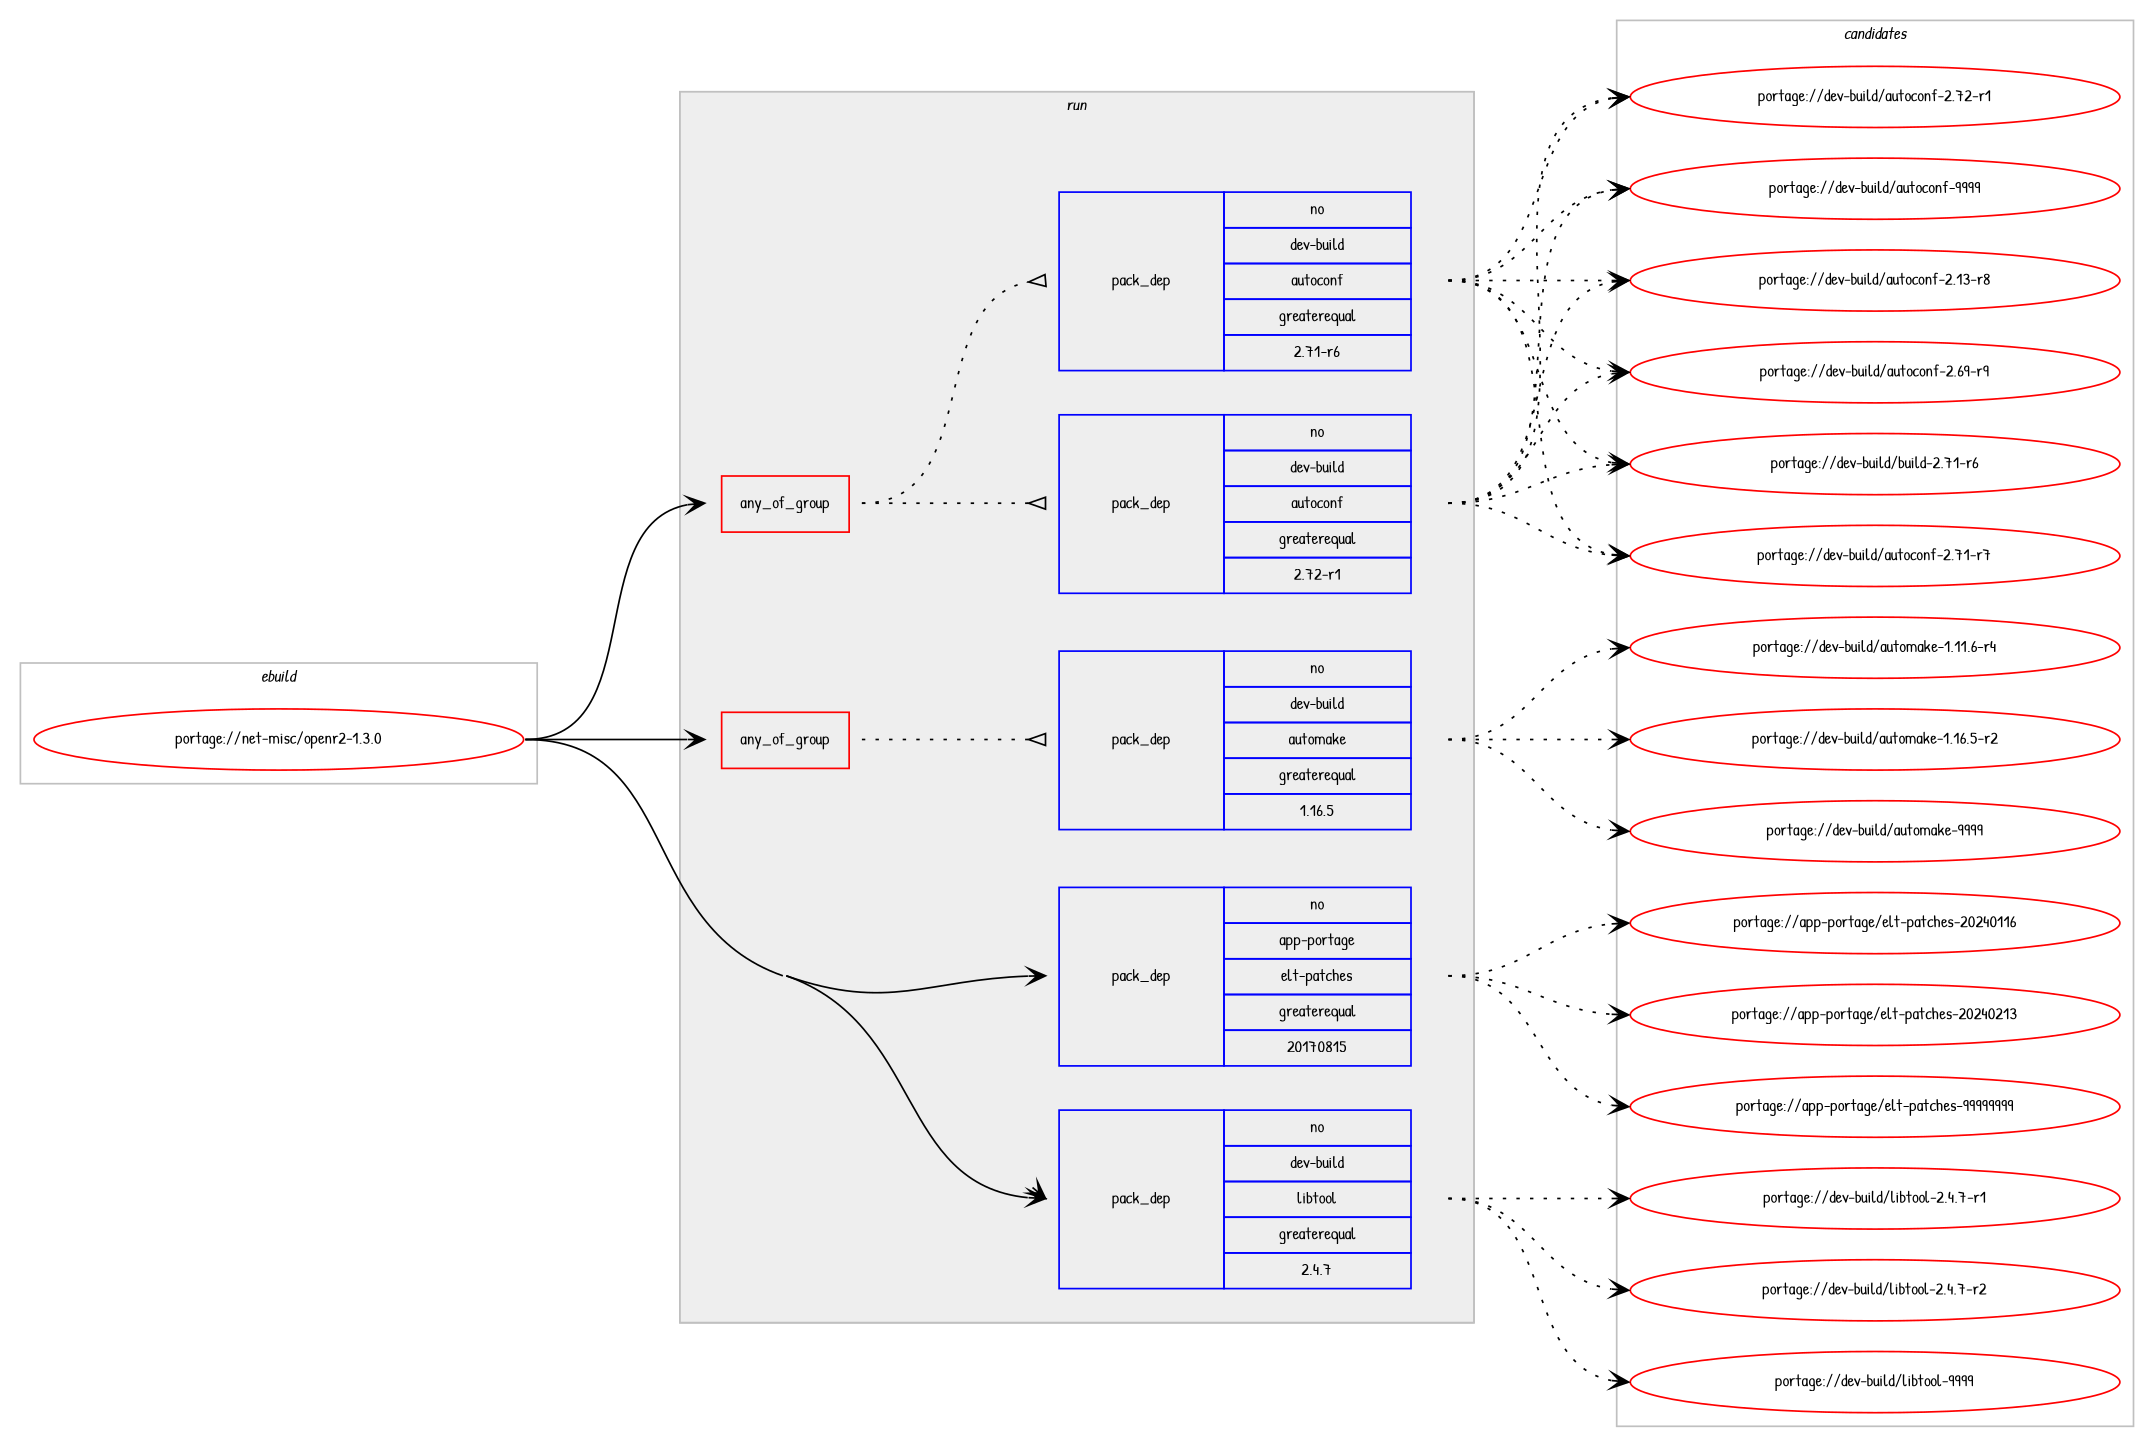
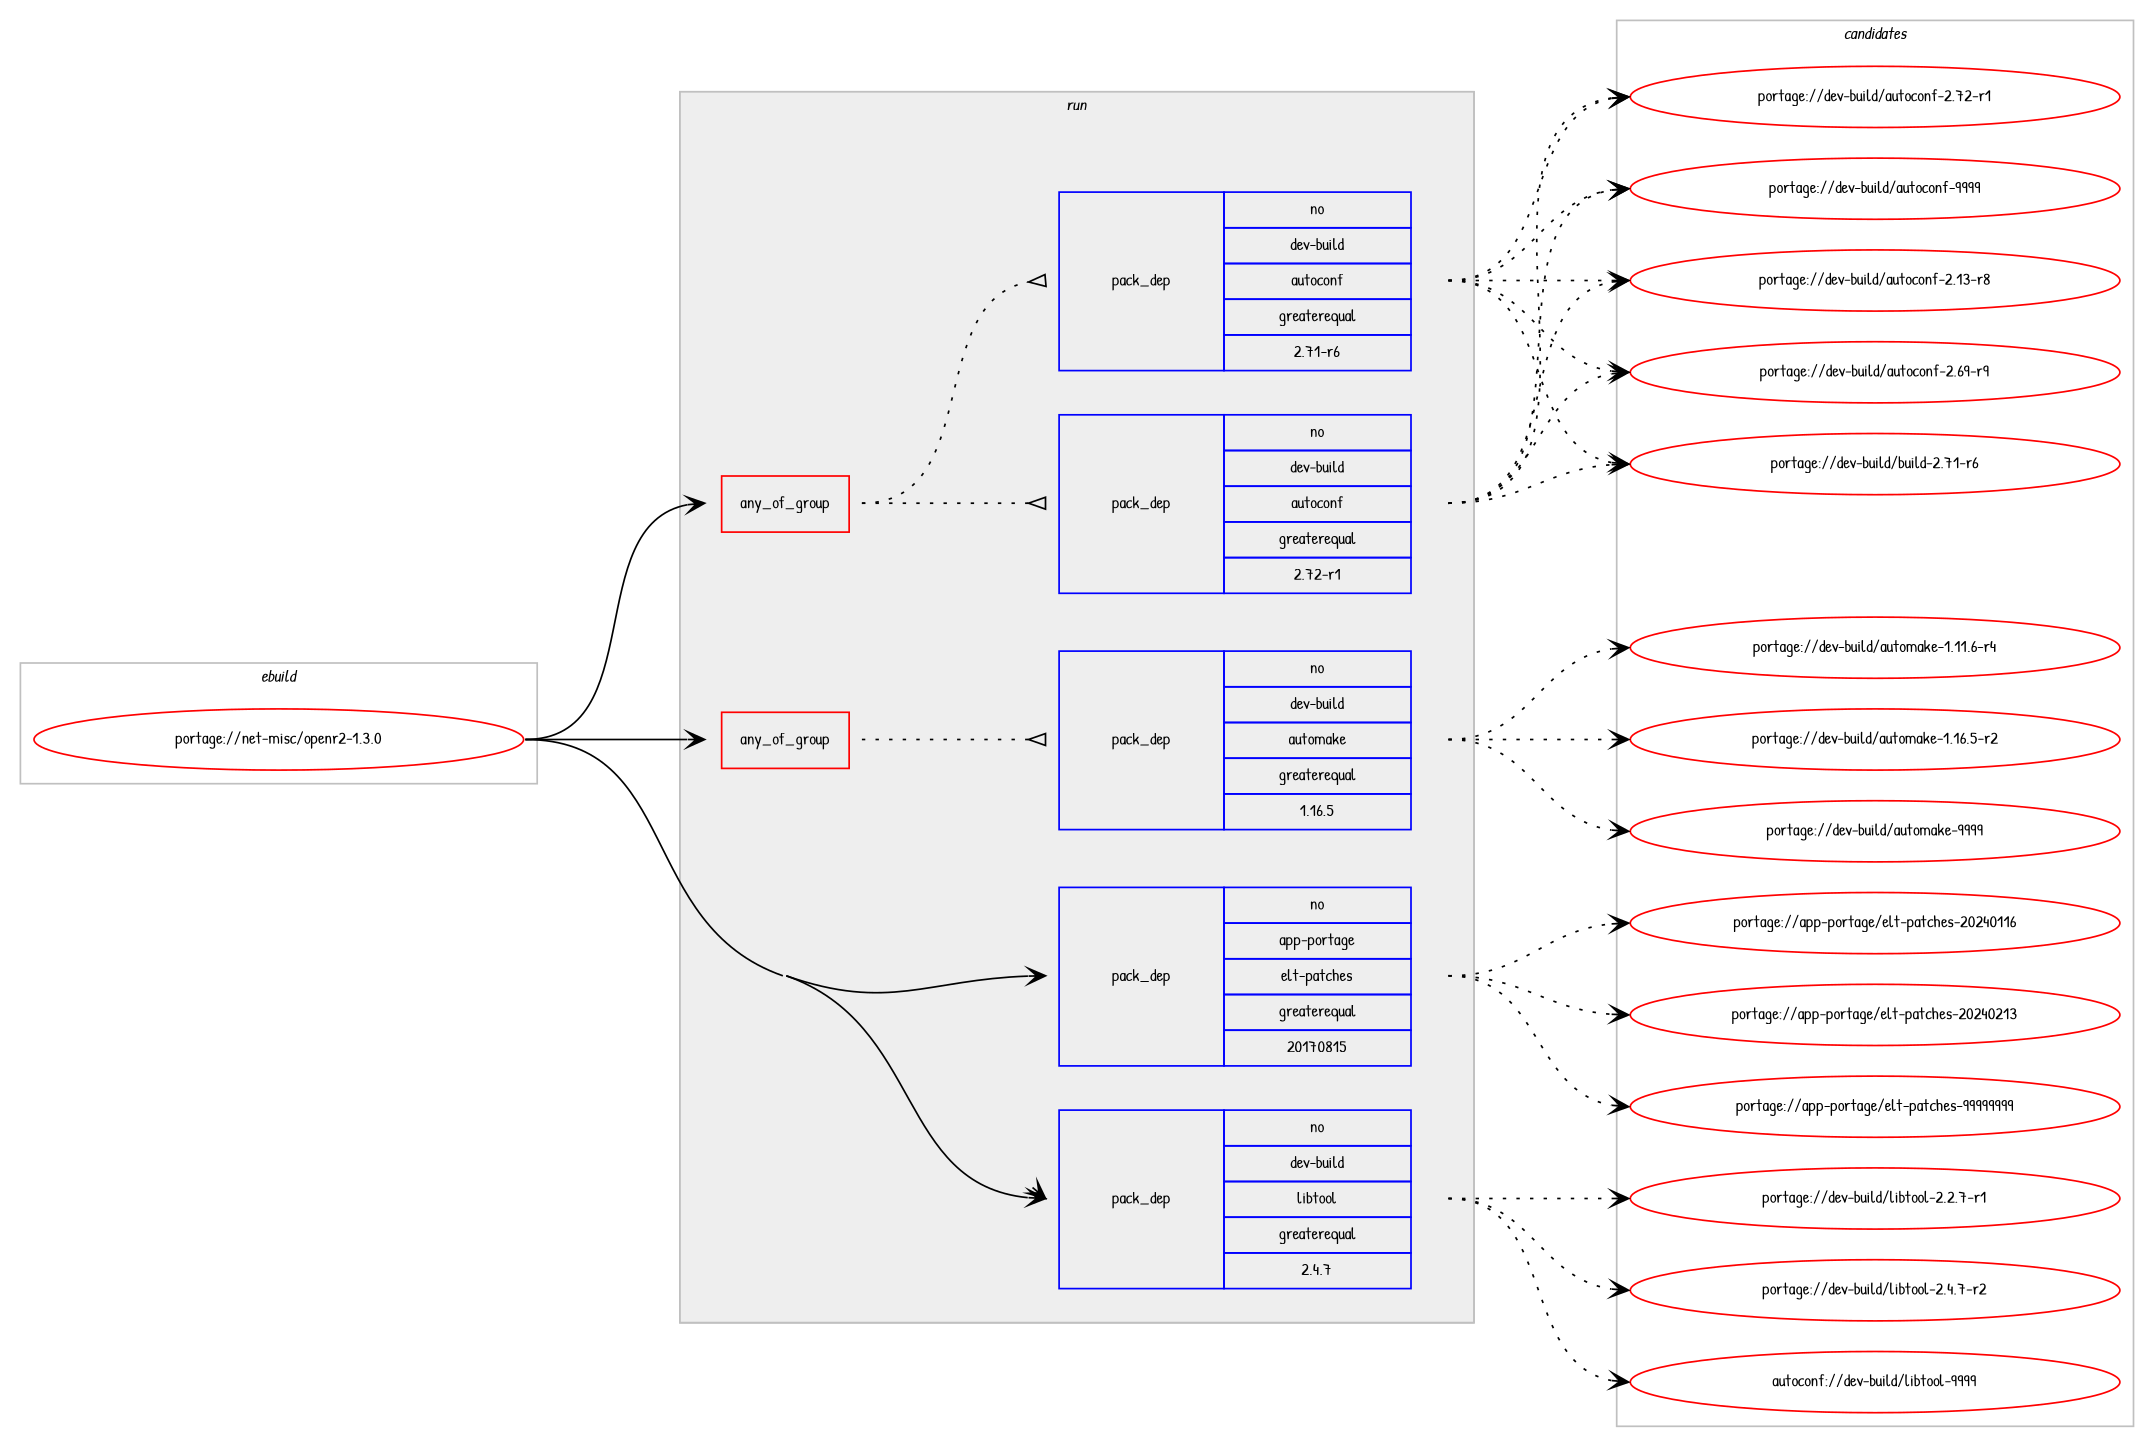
(1875, 556) -> none
(1875, 1199) -> (1875, 1199)
(1875, 1382) -> (1875, 1382)
